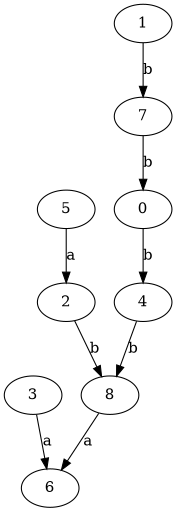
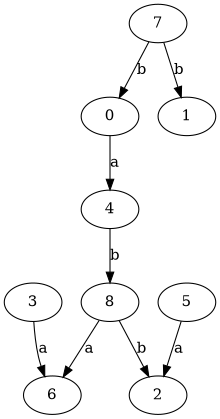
(143, 65) -> (171, 65)
(148, 256) -> (115, 163)
(86, 344) -> (131, 344)
